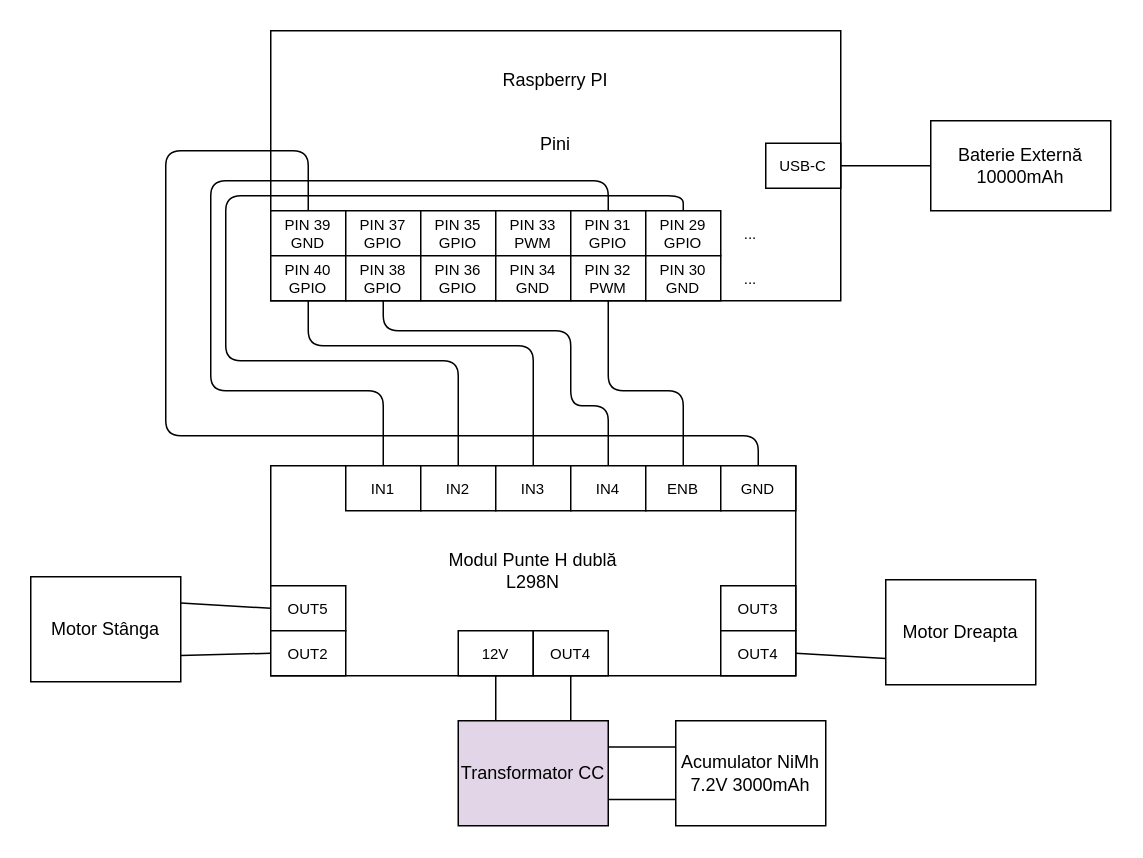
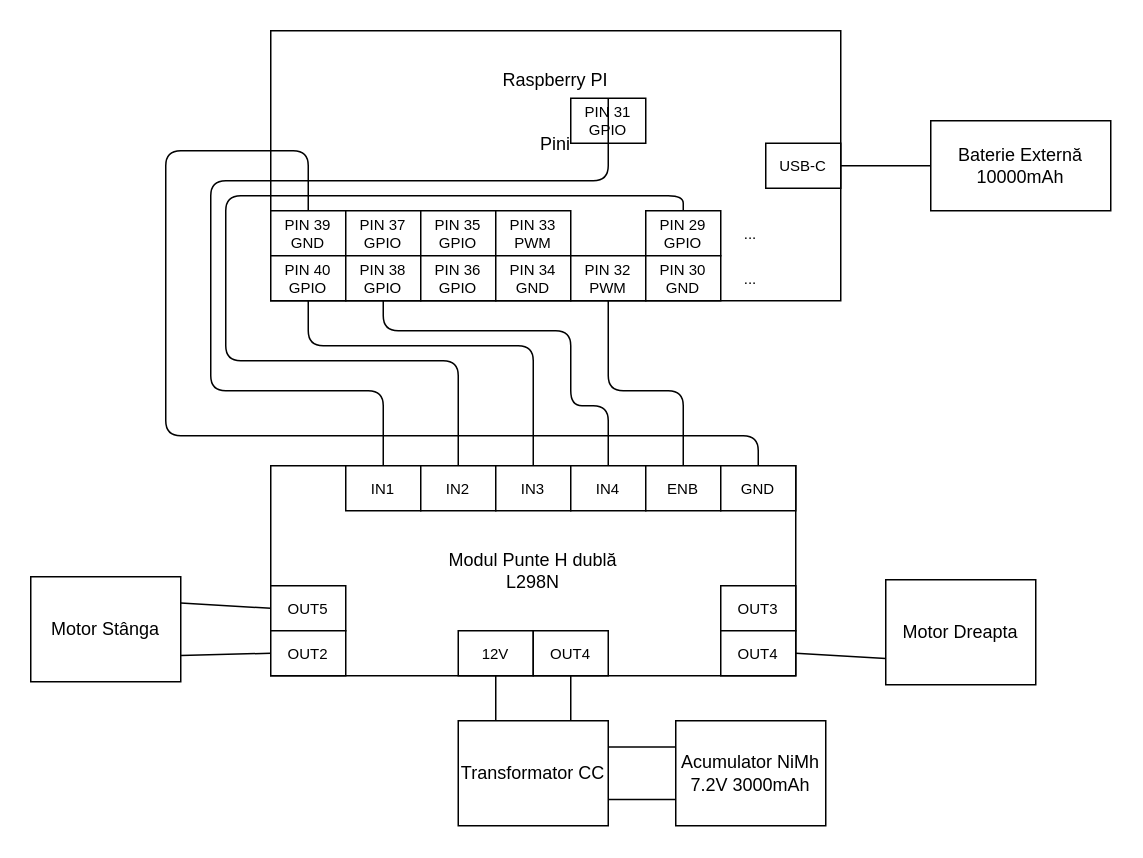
(608, 233) -> (608, 121)
(533, 773) -> (533, 773)
